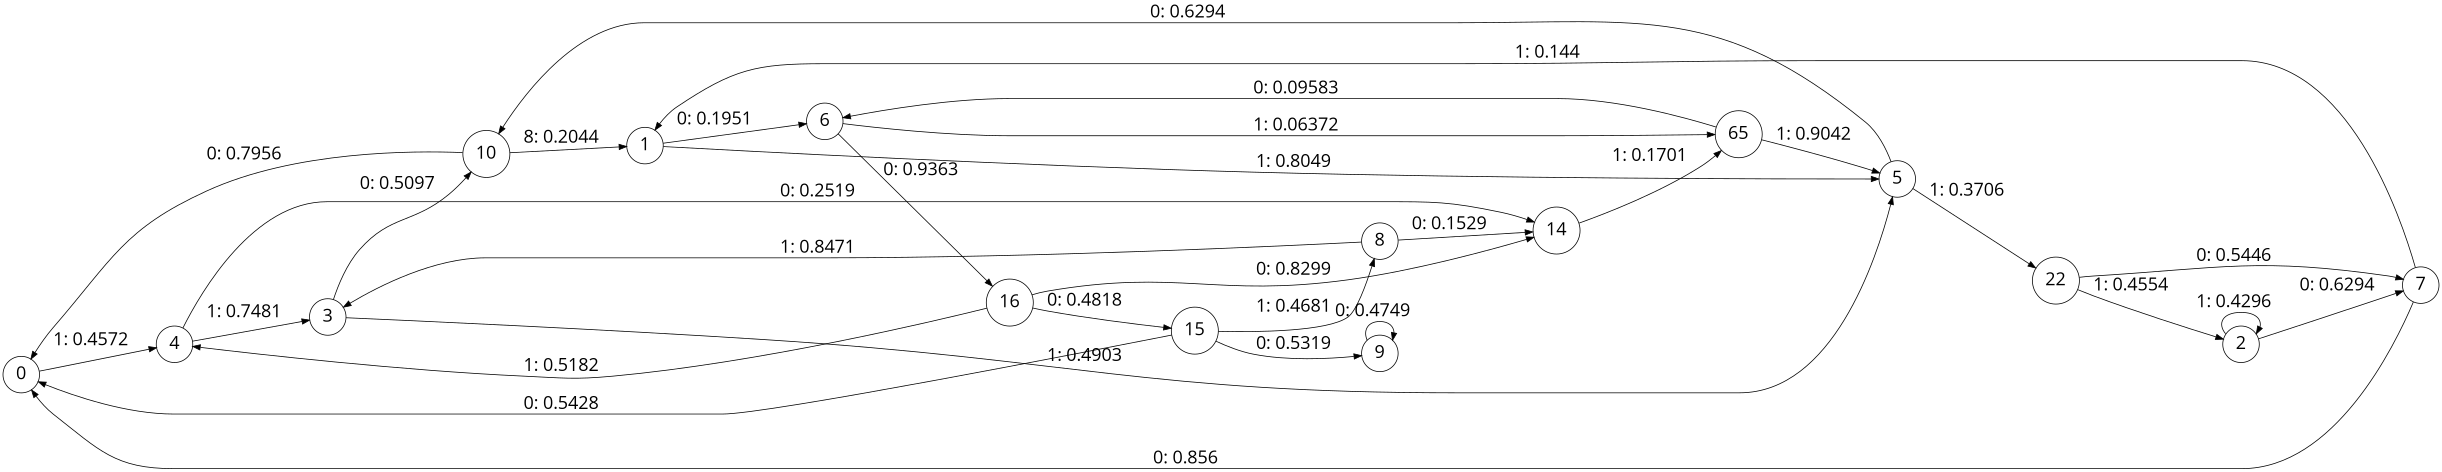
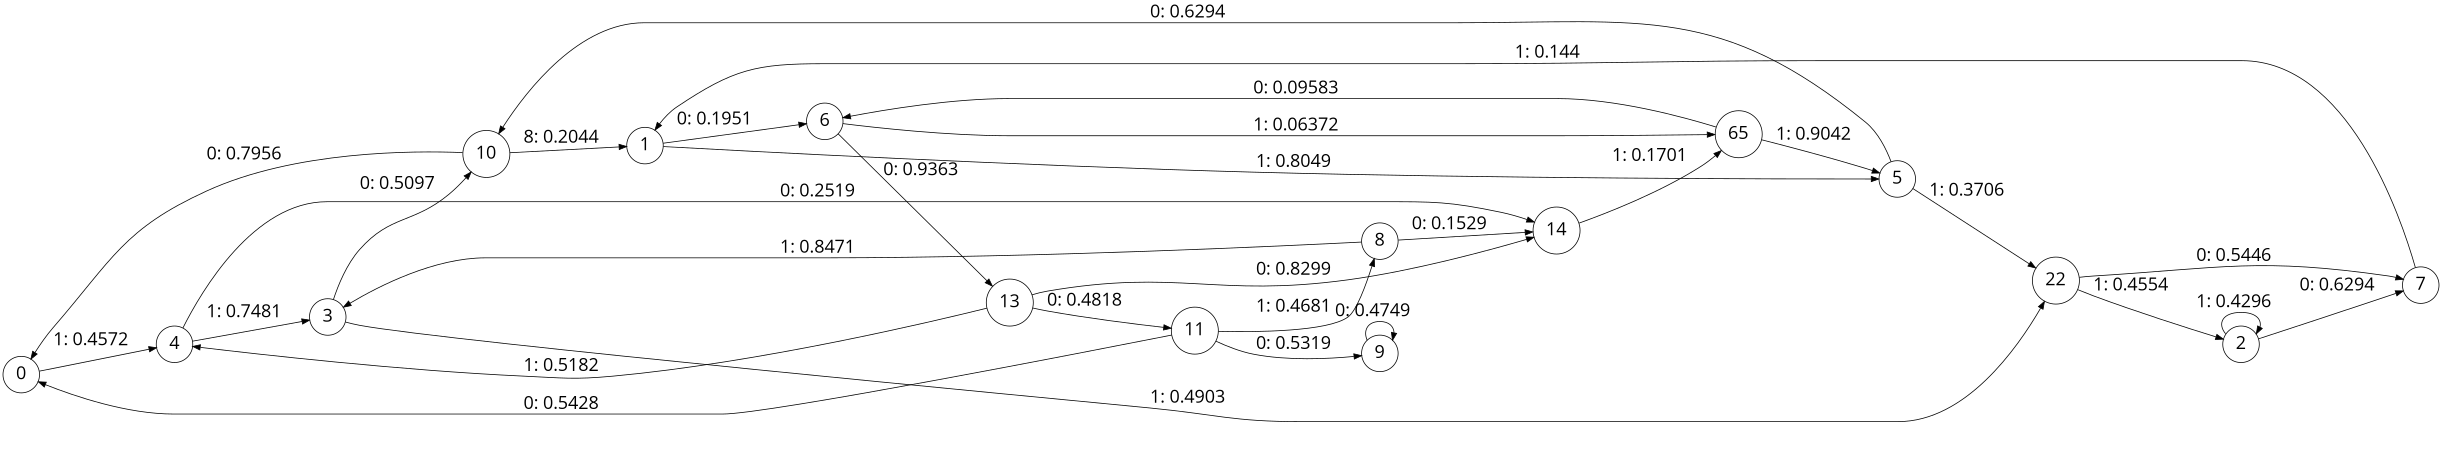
(1010, 303) -> (1010, 303)
(1195, 331) -> (1195, 331)
(1171, 380) -> (1214, 416)
(1253, 469) -> none
